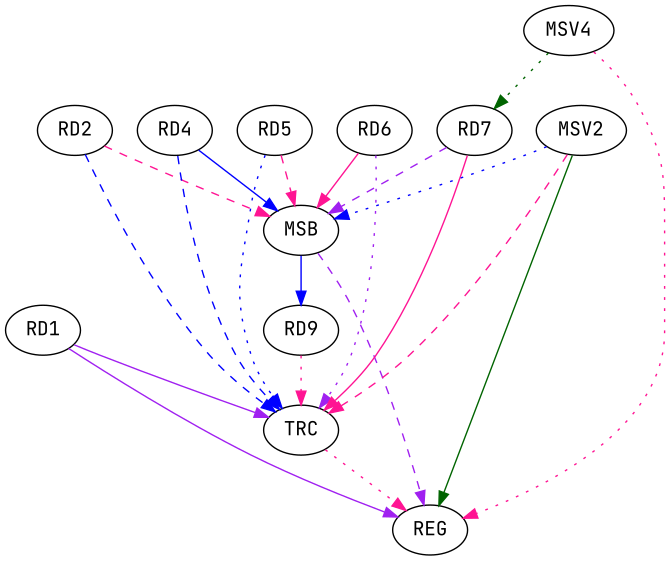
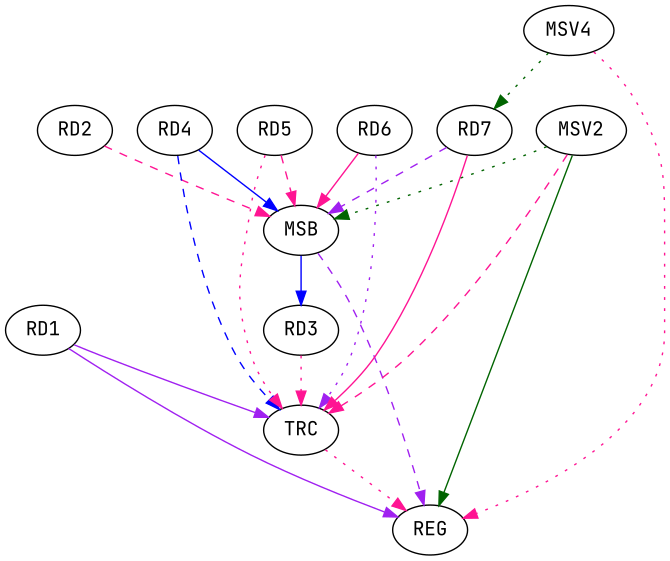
(448, 182) -> (448, 182)
(240, 278) -> (240, 278)
(160, 289) -> none
(301, 330) -> (301, 330)
